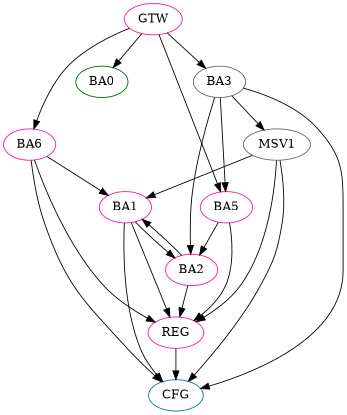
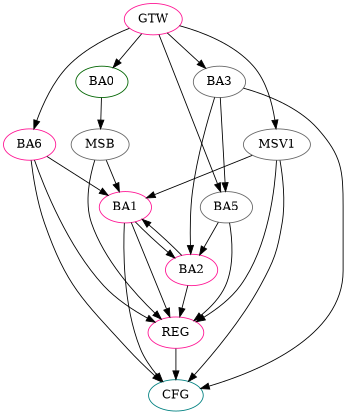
(245, 110) -> (244, 57)
none -> (100, 145)
(226, 207) -> (226, 207)
